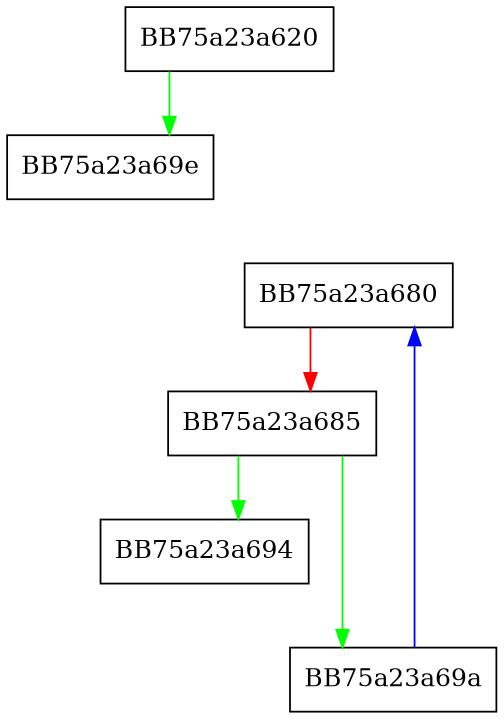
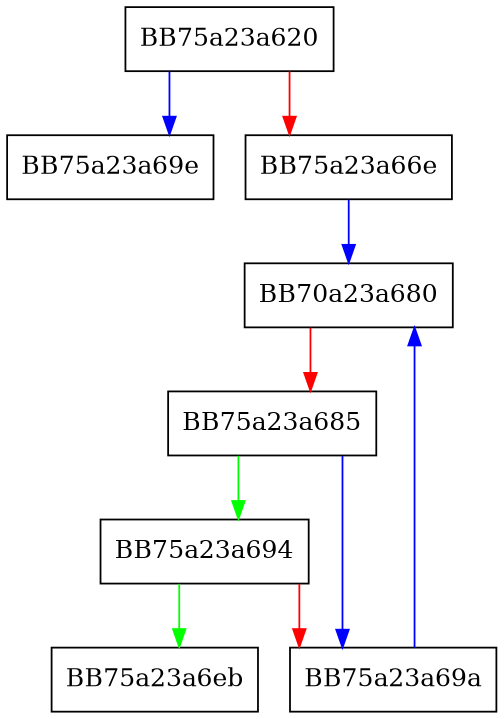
(169, 94) -> (169, 94)
none -> (349, 167)
(349, 295) -> (349, 295)
(342, 543) -> (342, 543)
none -> (299, 606)
none -> (155, 680)
